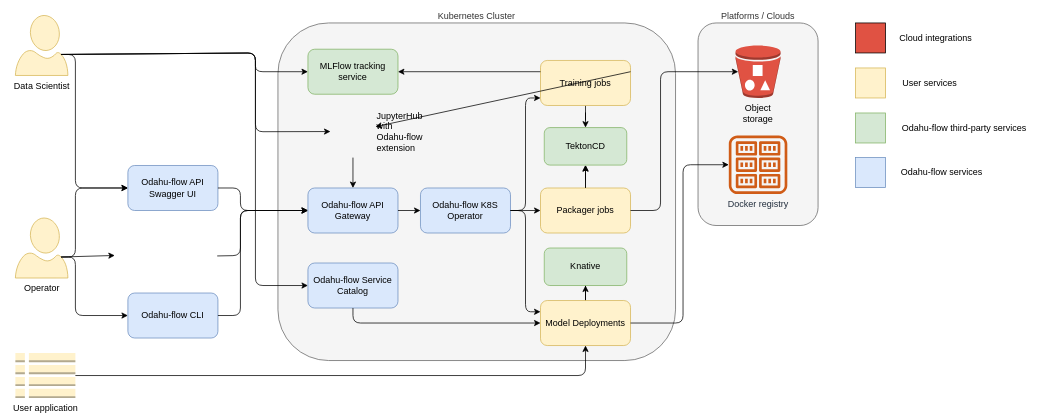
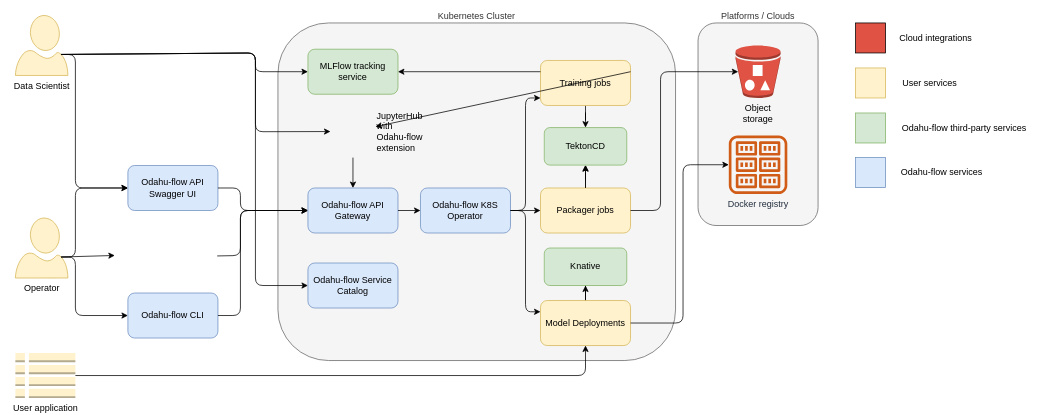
(355, 321) -> none
